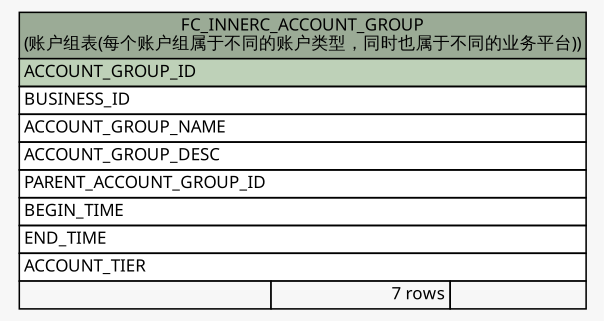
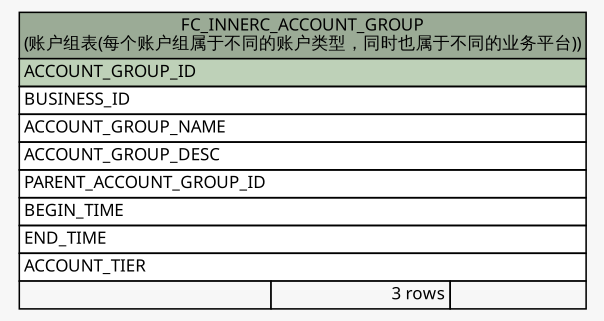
(419, 294) -> (419, 294)
